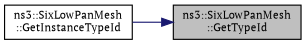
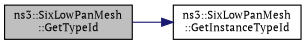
(147, 22) -> (147, 22)
